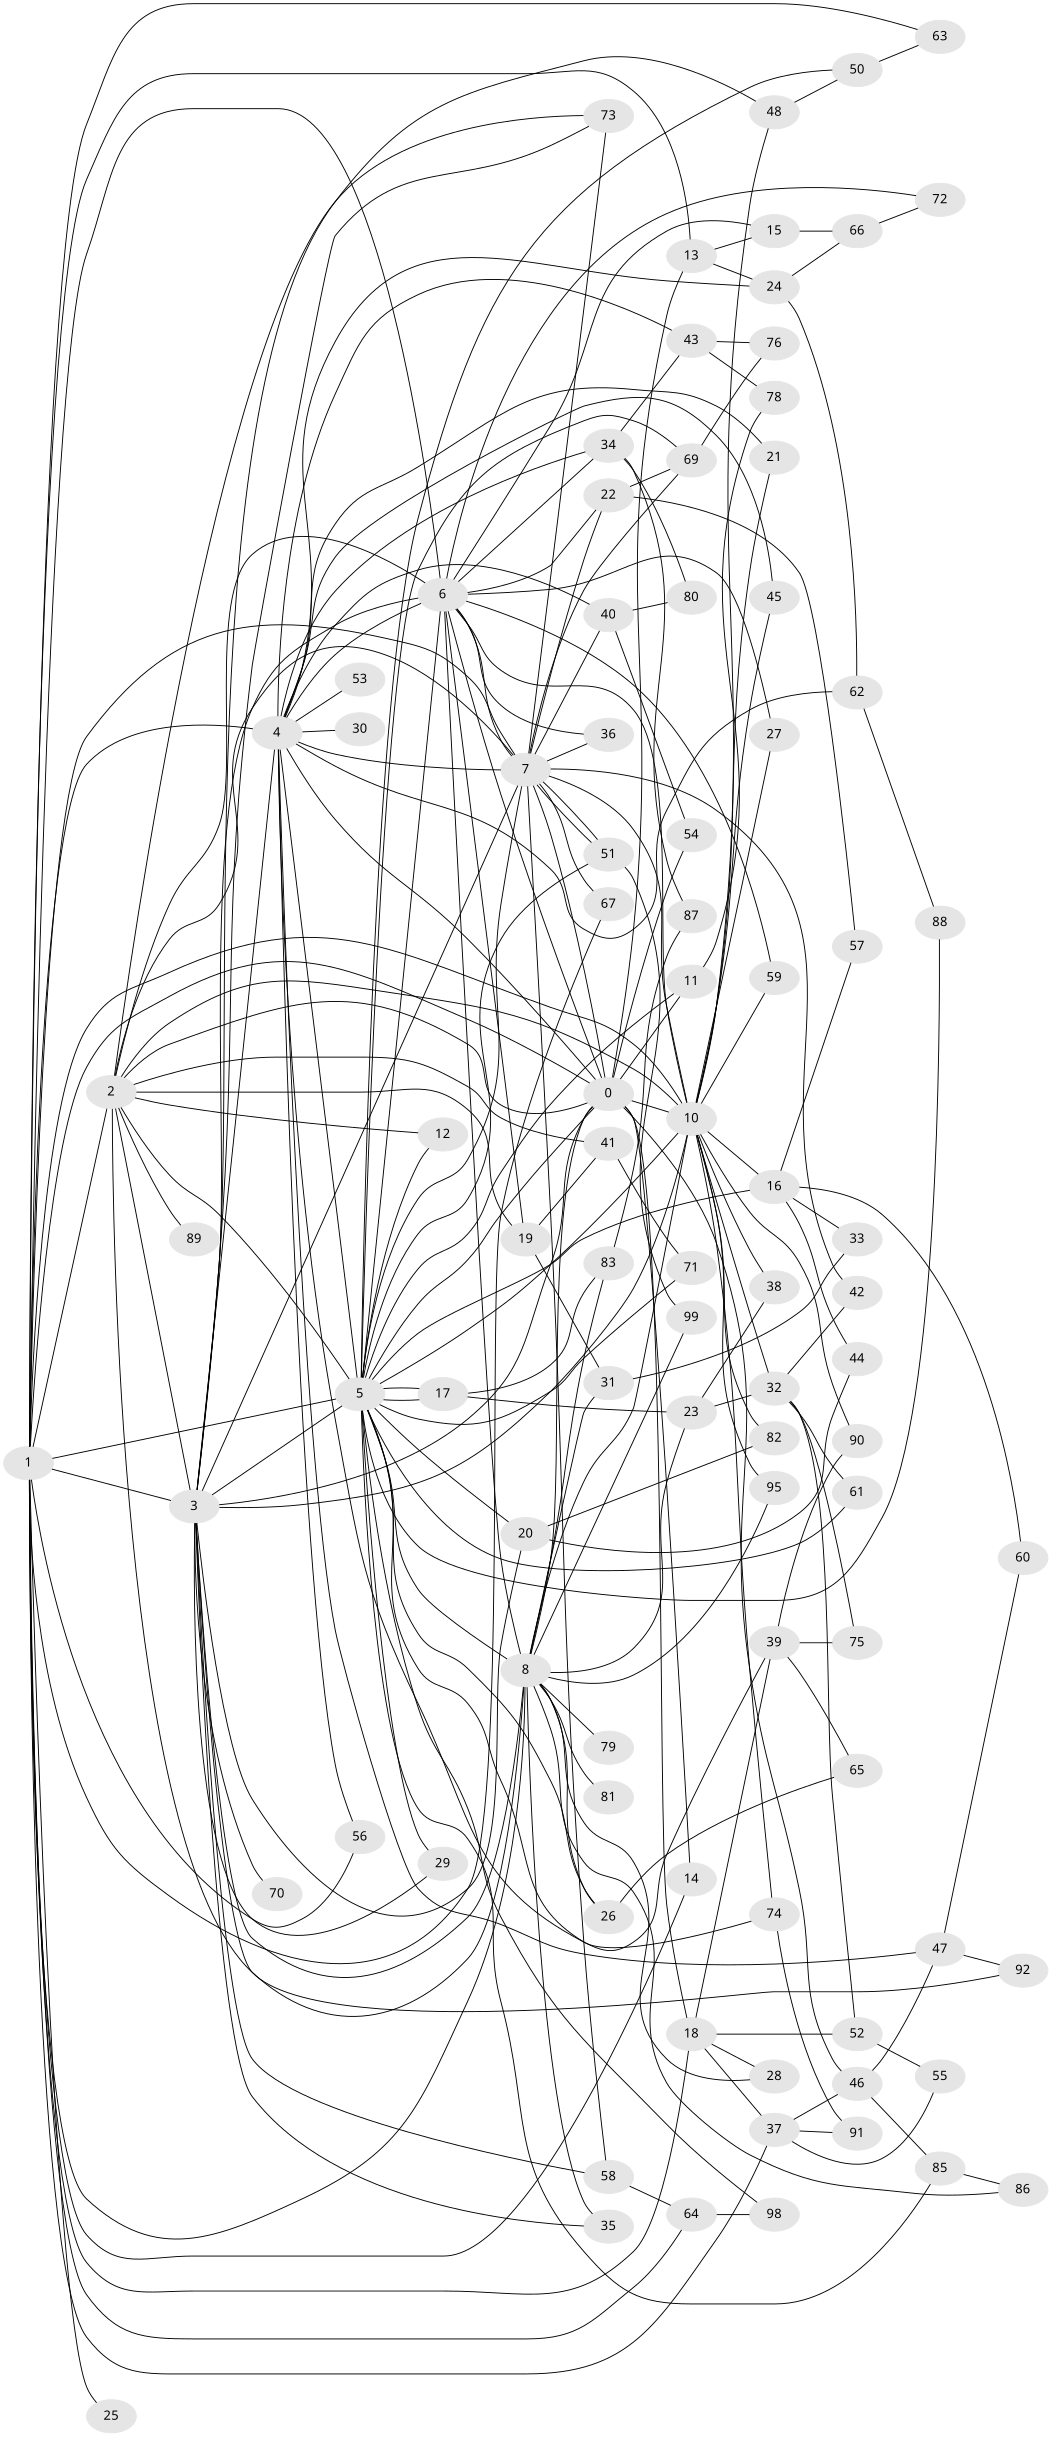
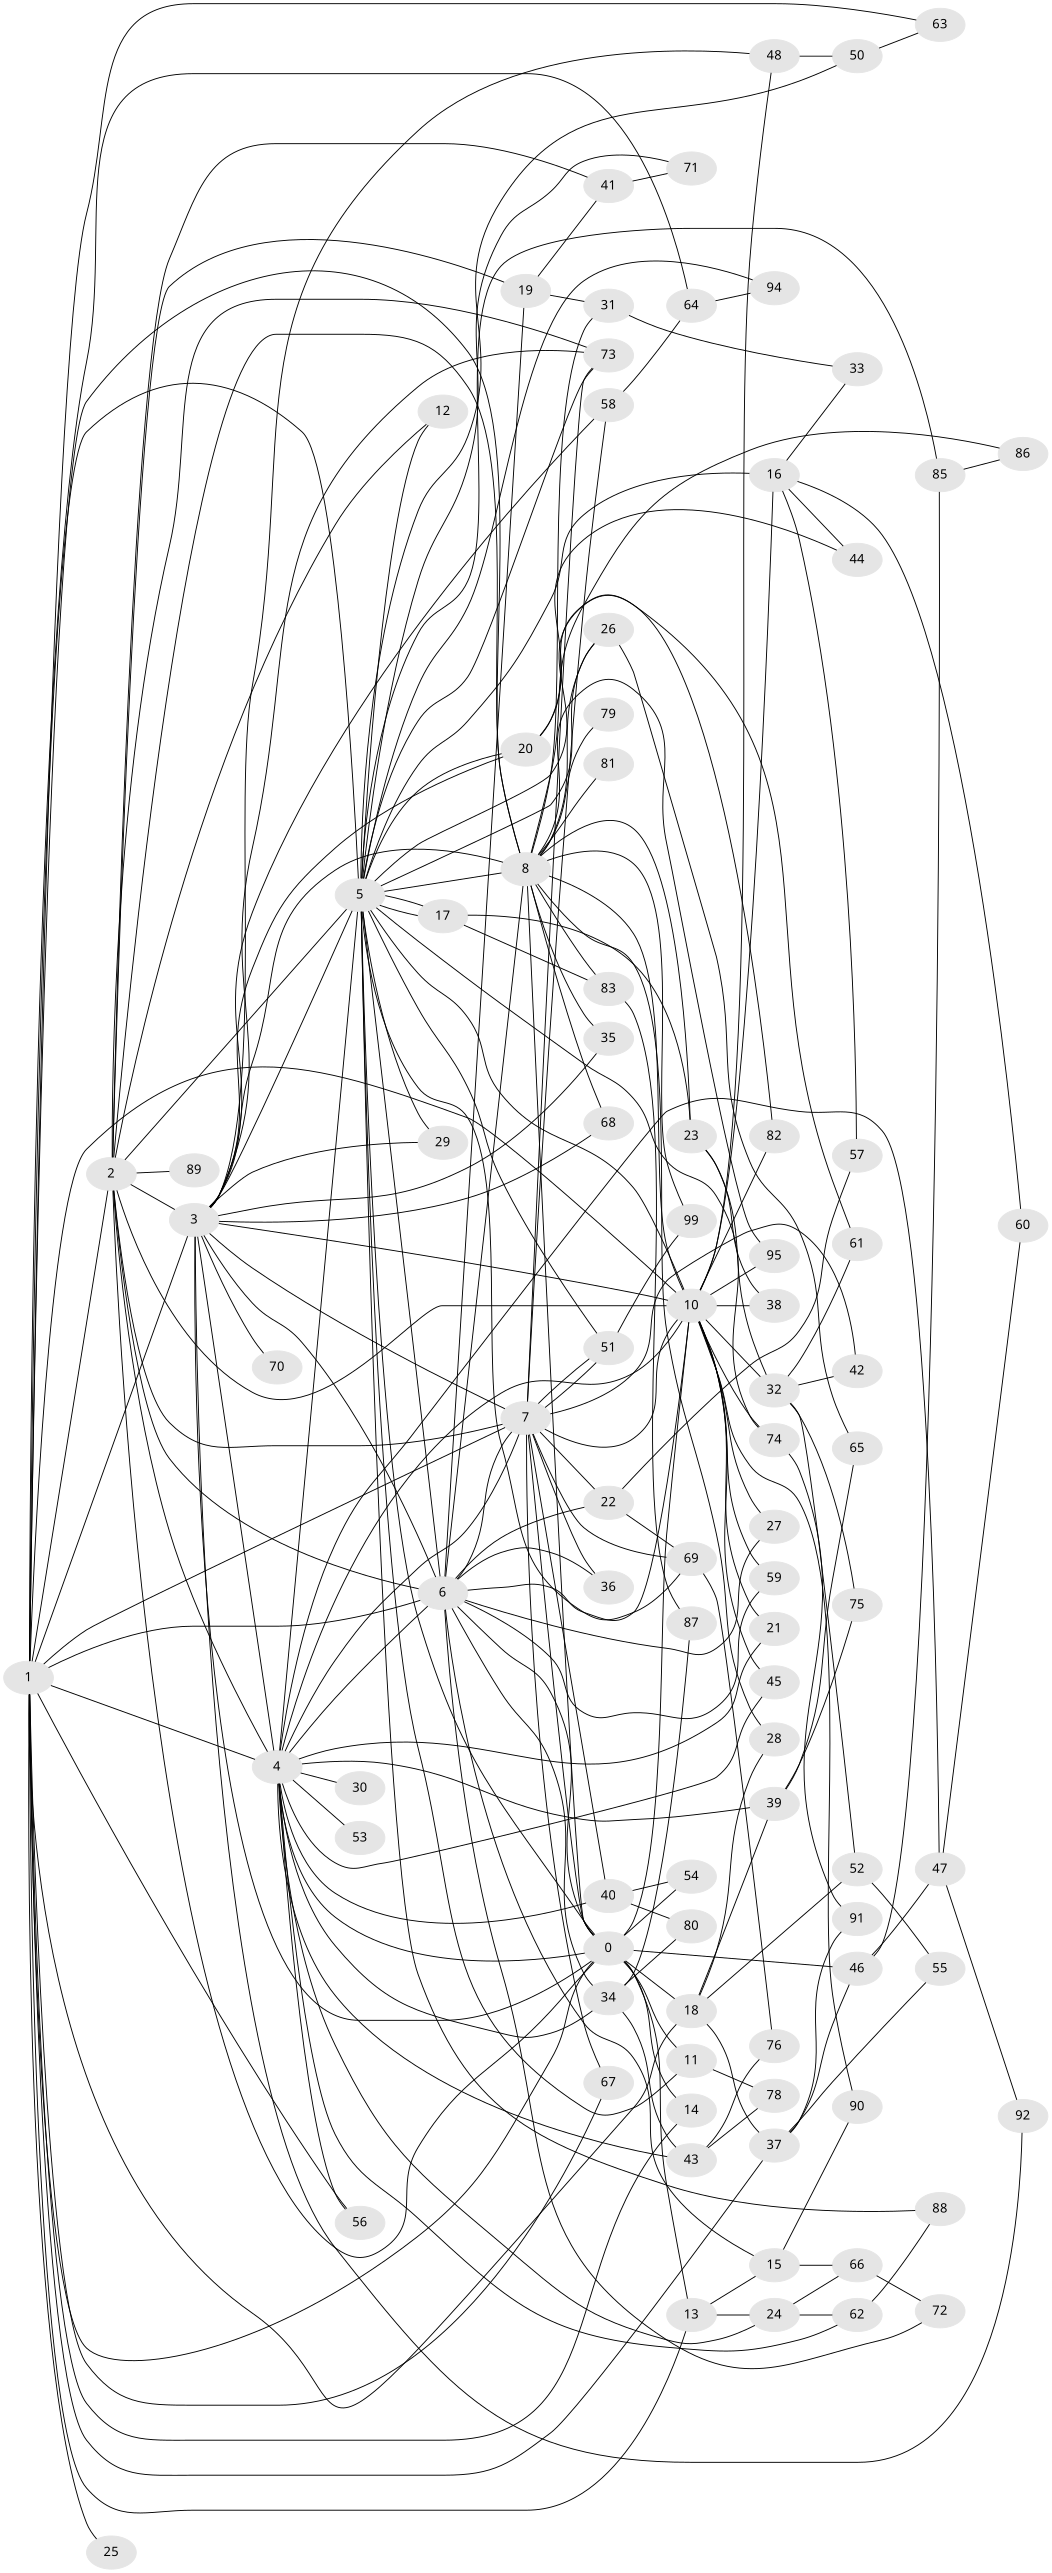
(495, 1085) -> (488, 632)
none -> (609, 1123)
none -> (156, 1481)
none -> (372, 1530)
(804, 1533) -> (816, 2186)
(774, 2215) -> (774, 288)
